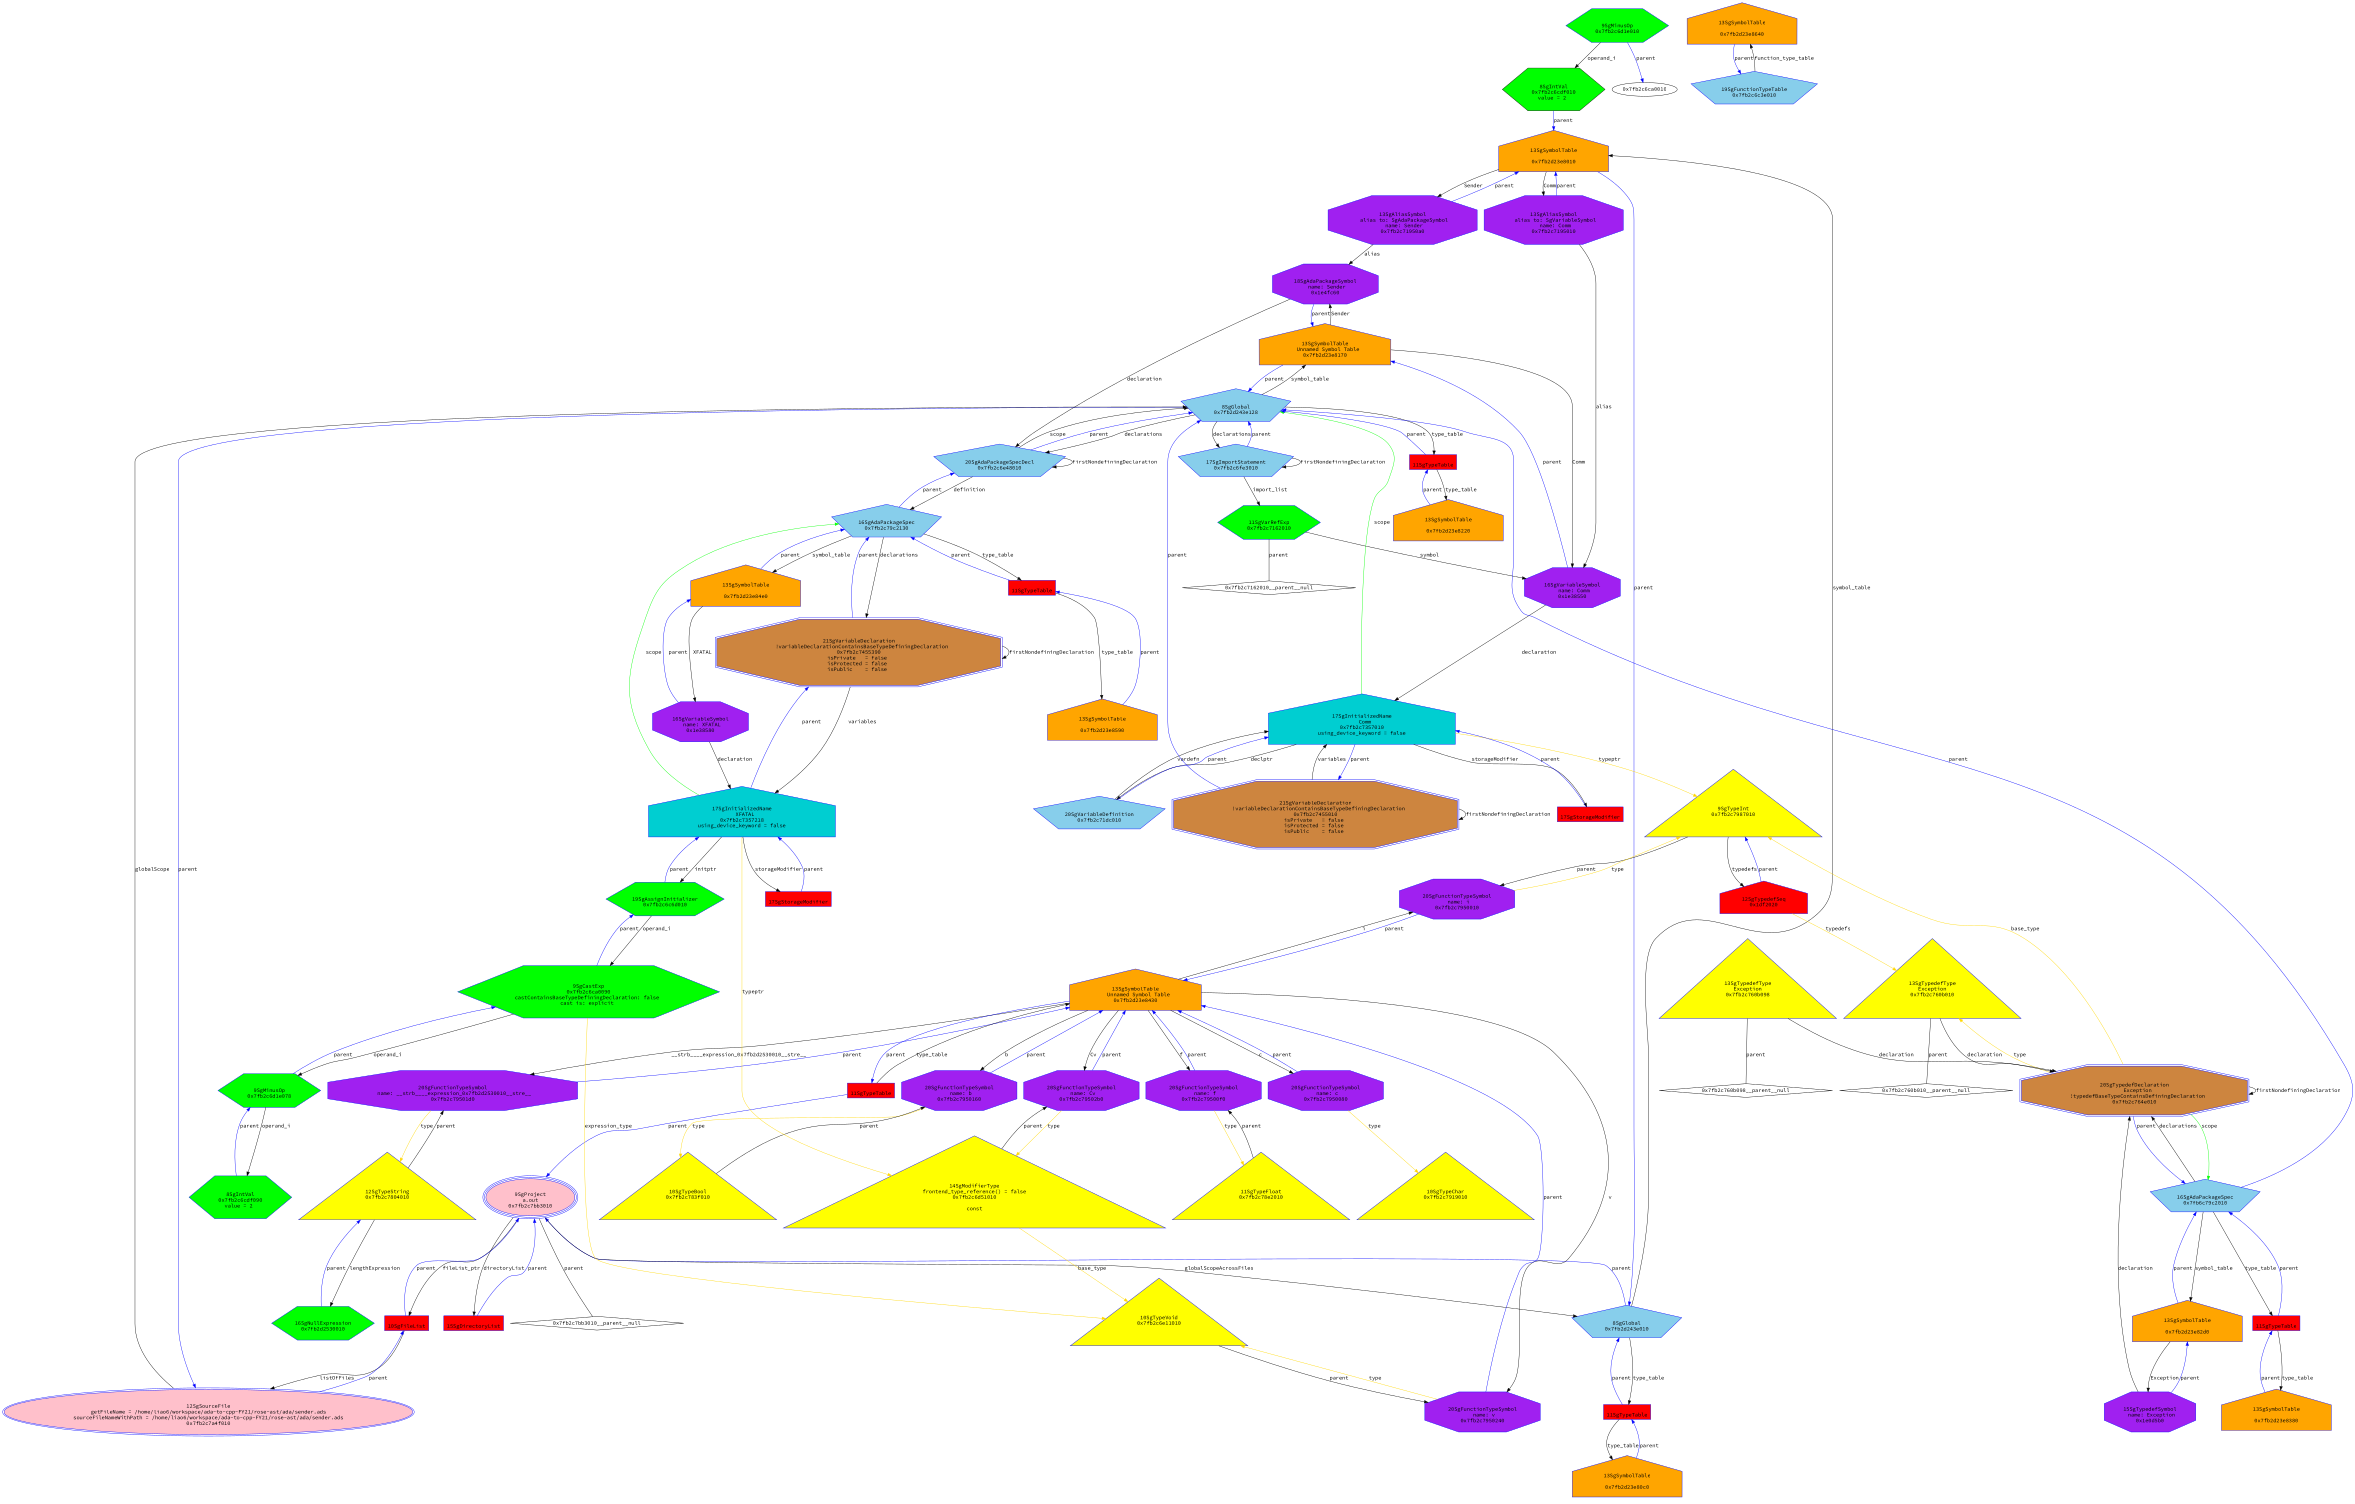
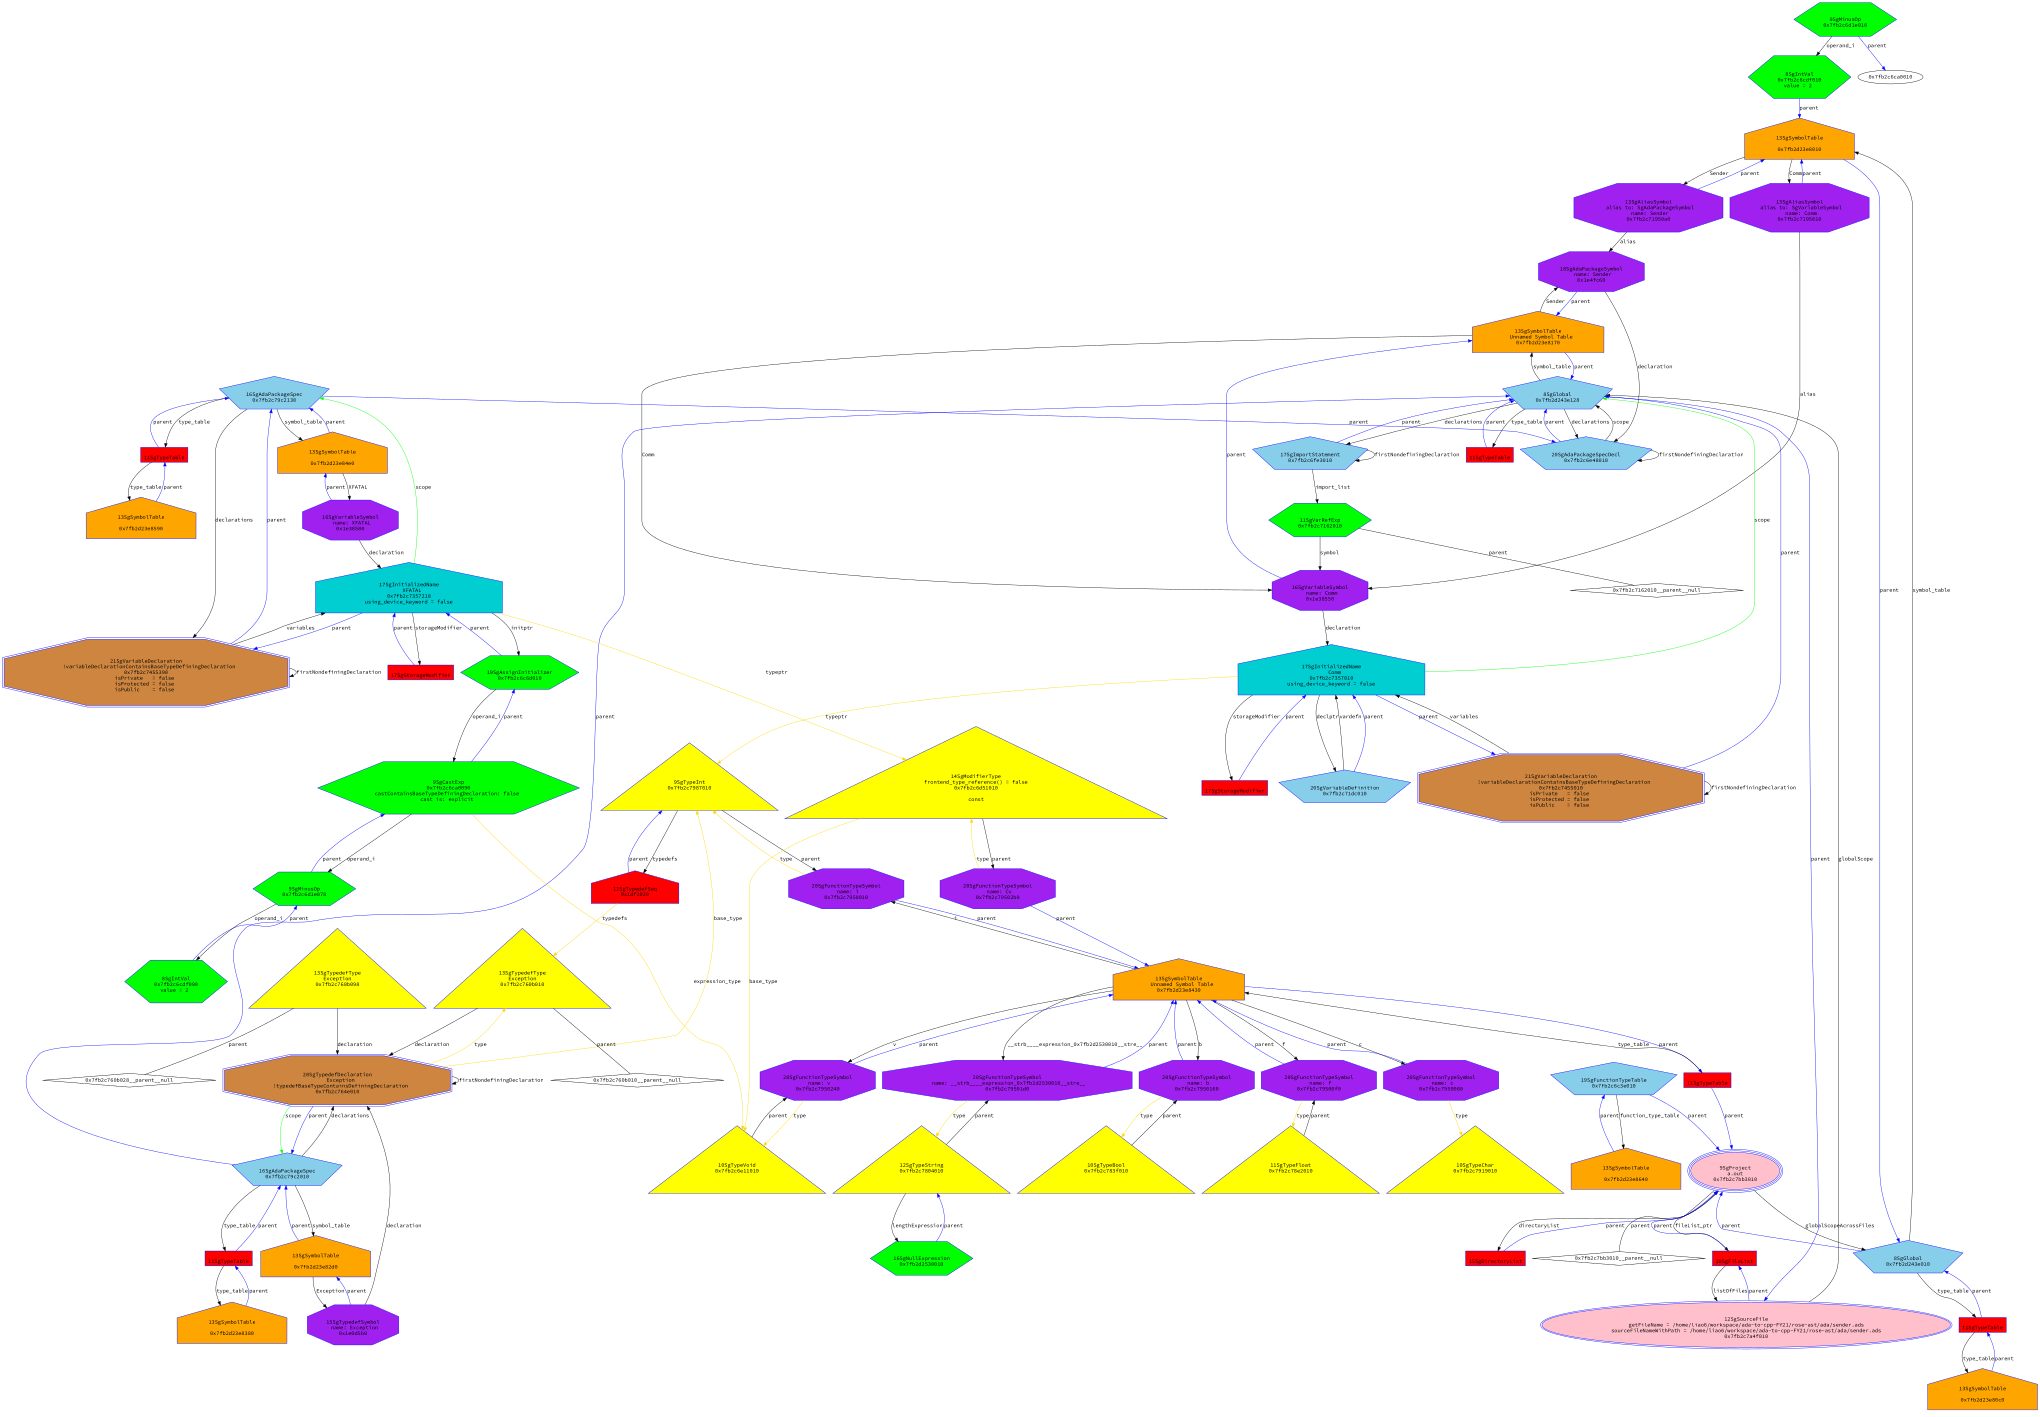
(1554, 89) -> (1800, 77)
(943, 492) -> none
(1448, 522) -> none
(1099, 1037) -> none
(1746, 1091) -> (129, 1080)
none -> (1686, 1117)
(2205, 1197) -> (287, 1171)
